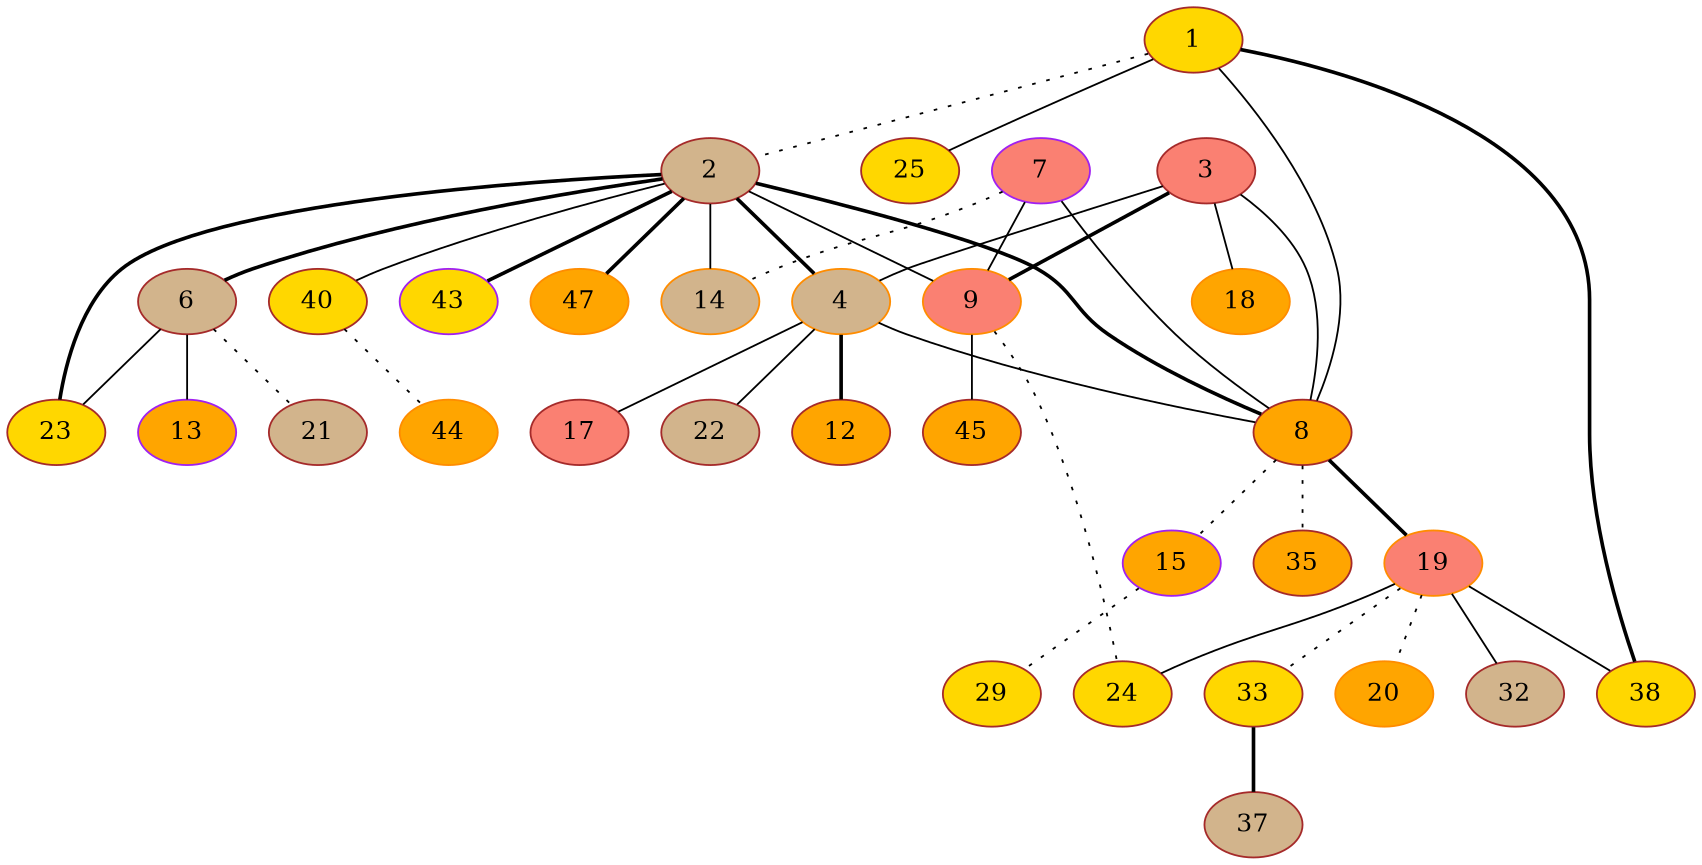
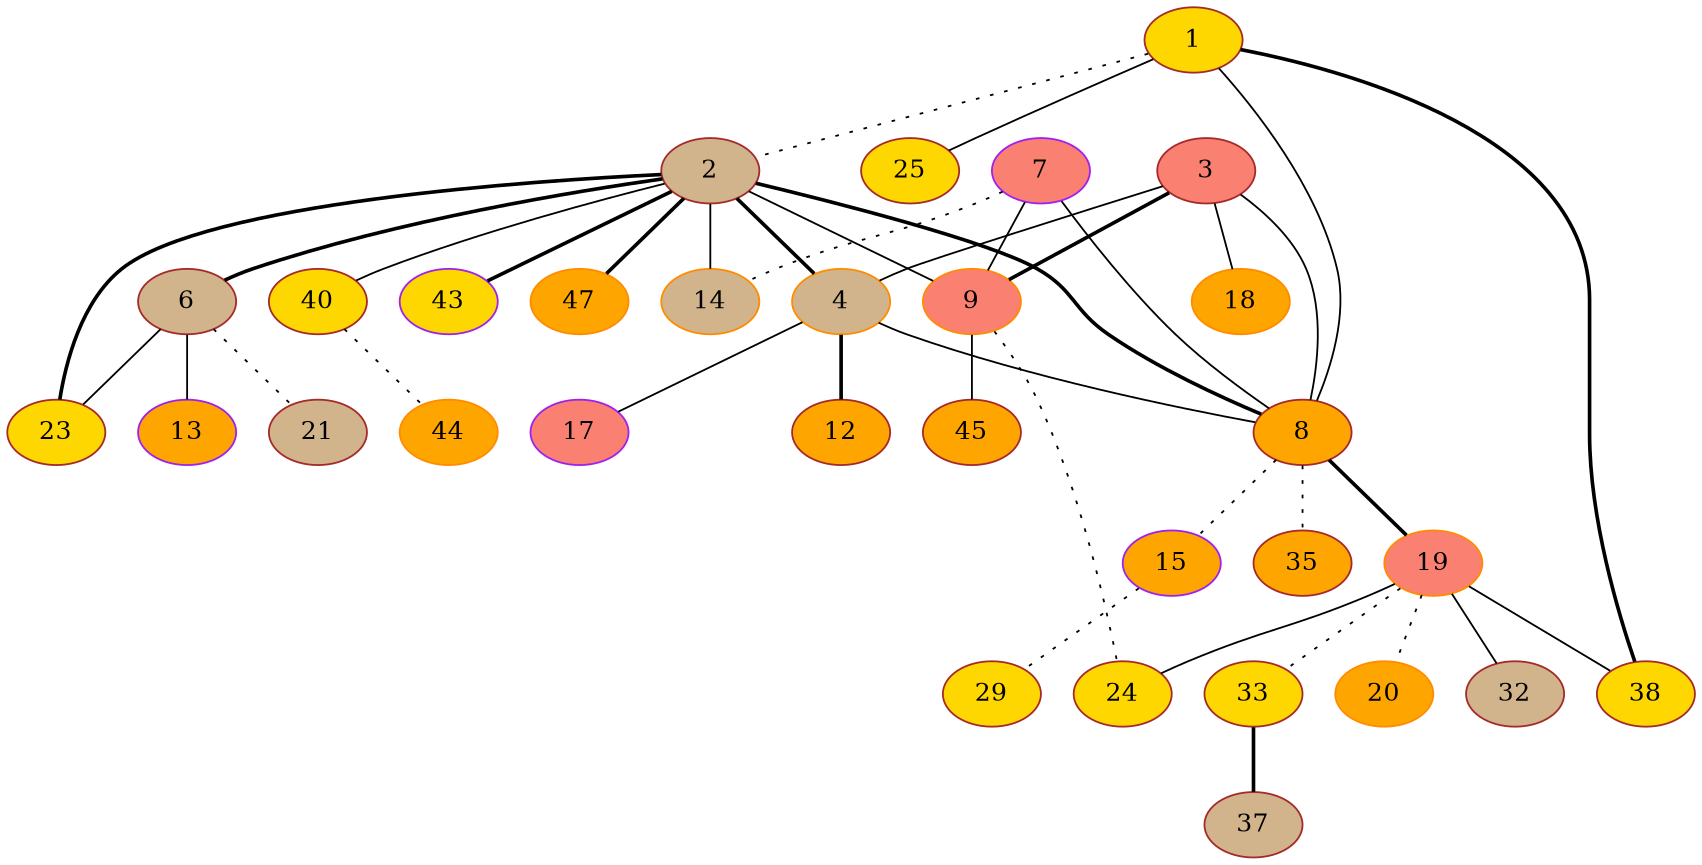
(580, 432) -> (580, 432)
(710, 432) -> none
